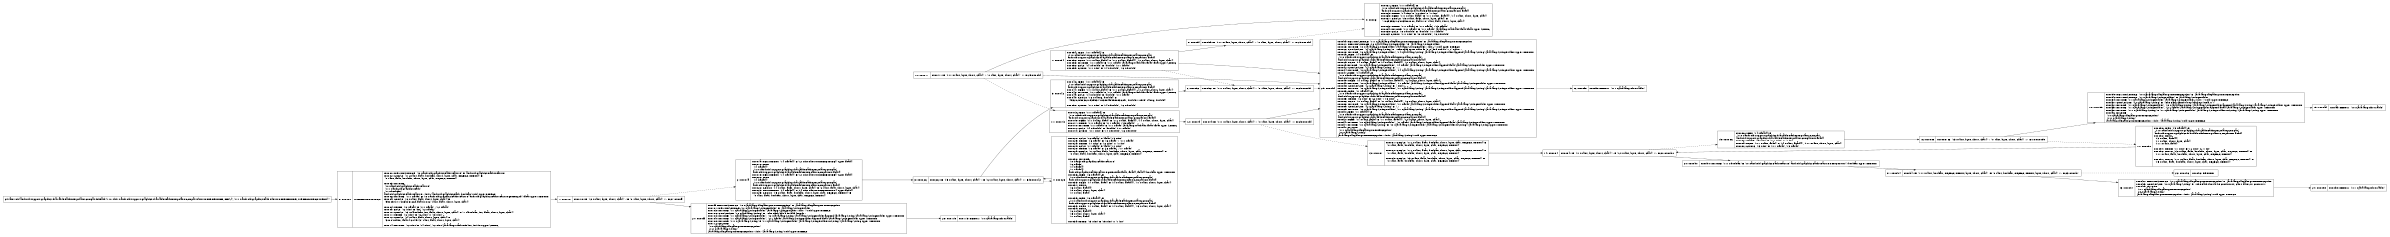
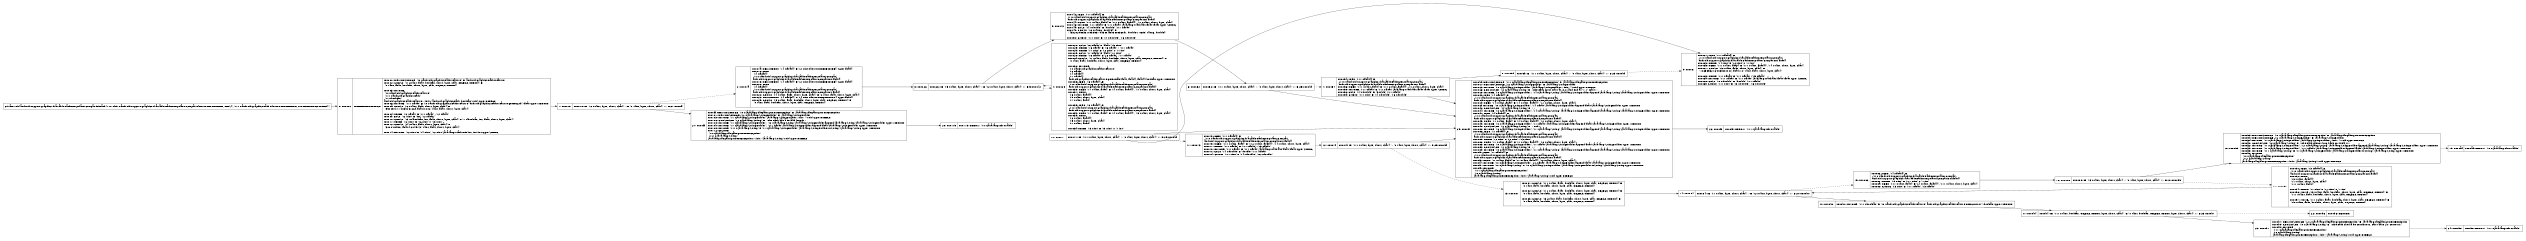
(1197, 78) -> (1317, 87)
